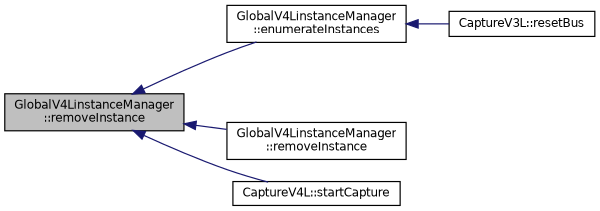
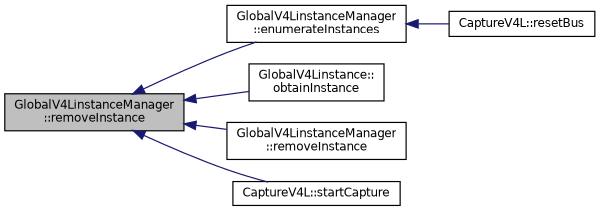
(522, 24) -> (522, 24)
none -> (317, 82)
